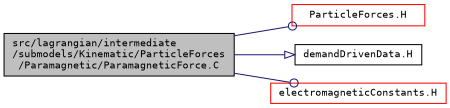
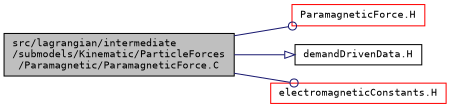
(358, 15) -> (358, 15)
